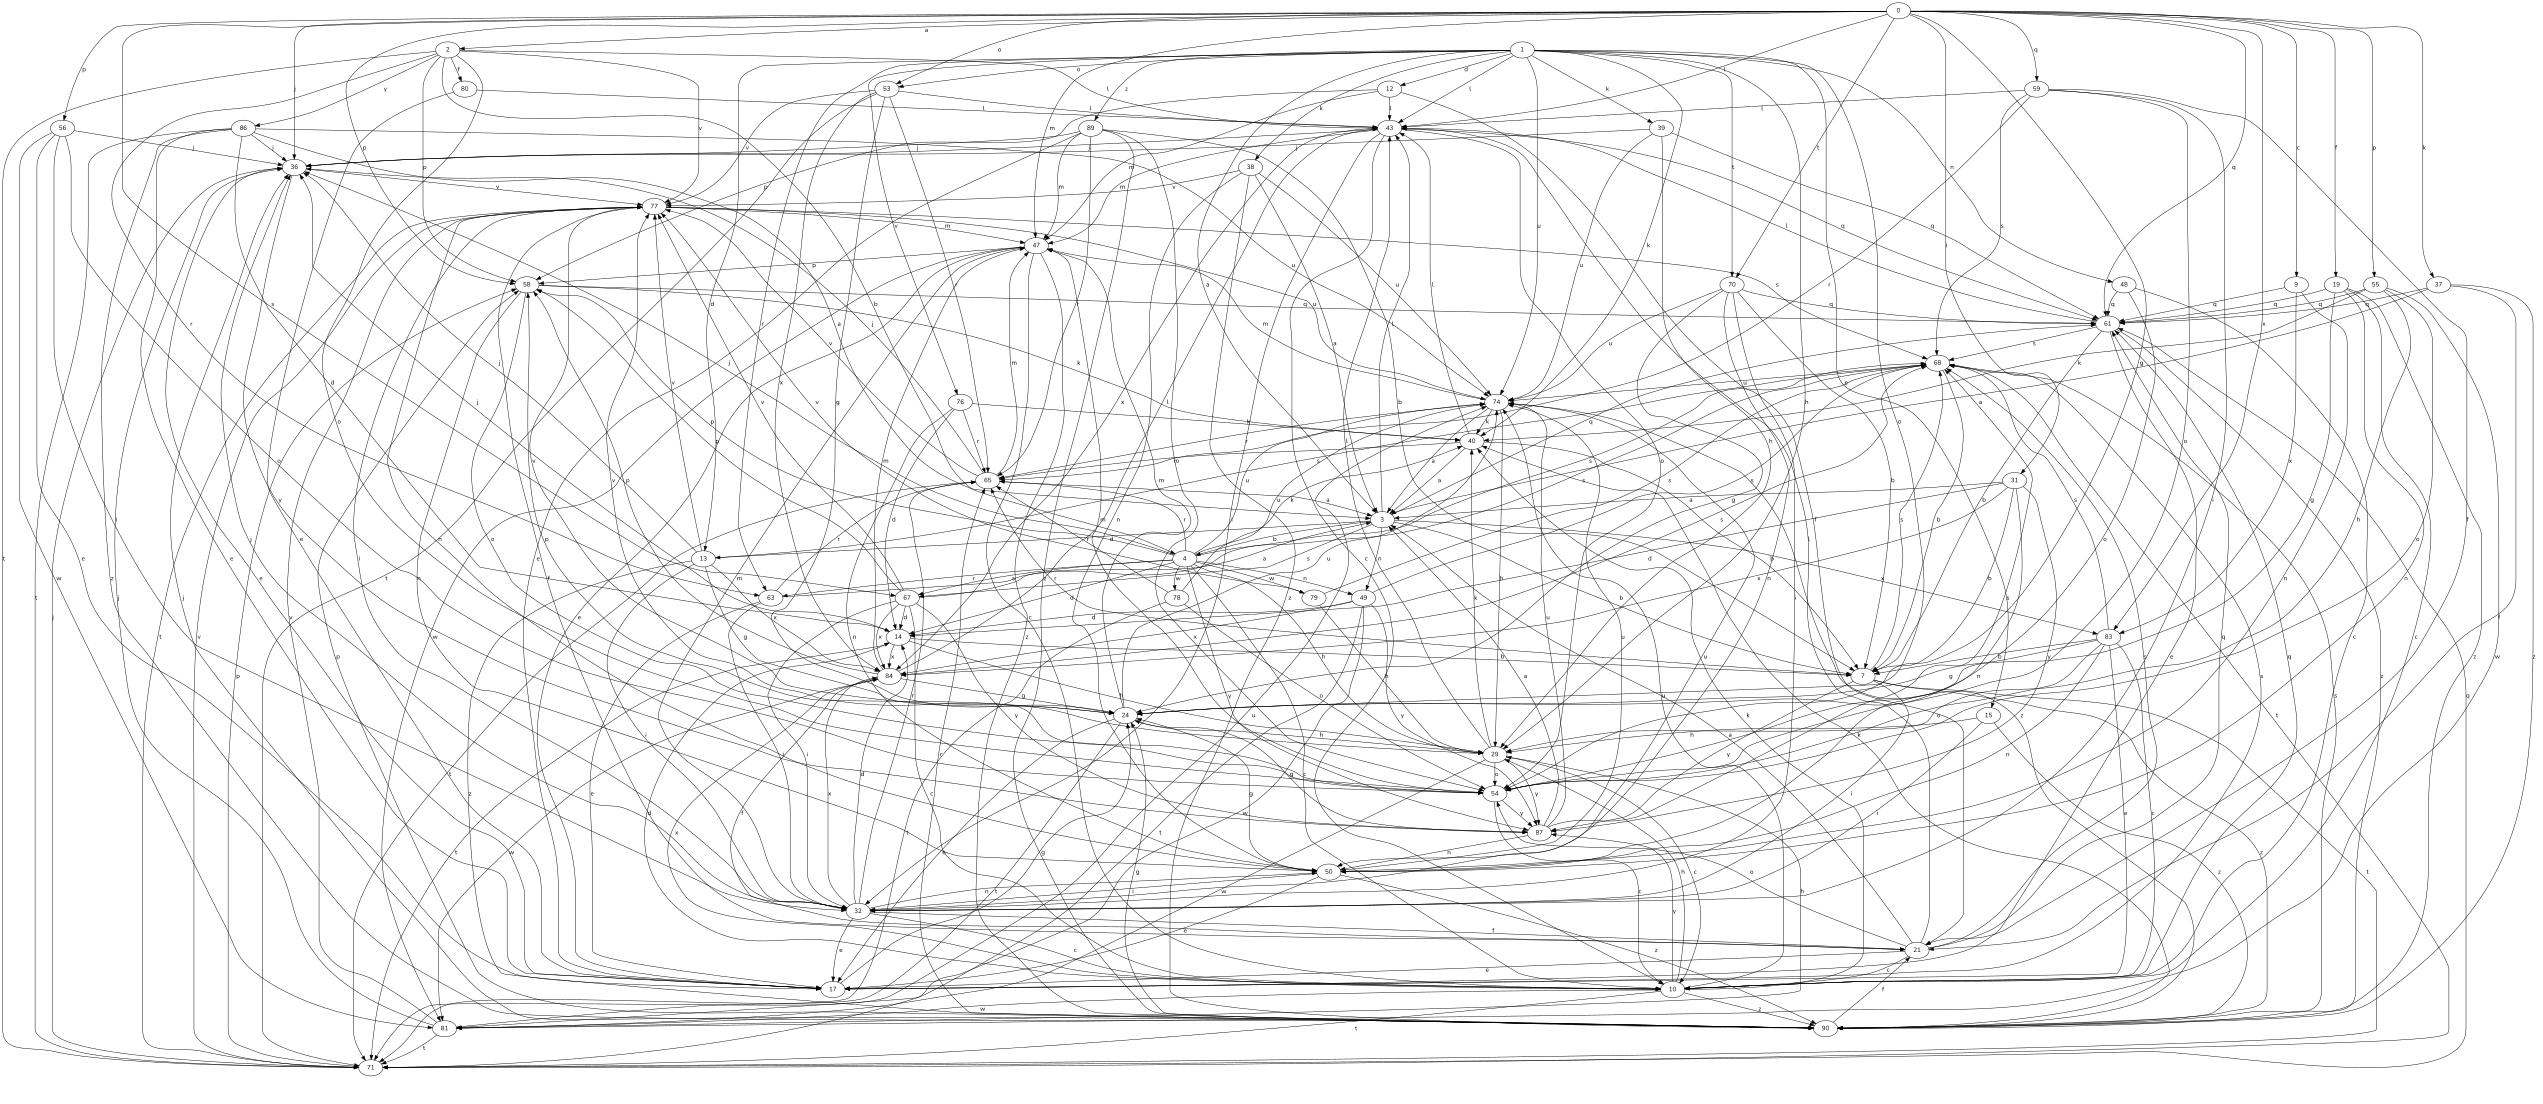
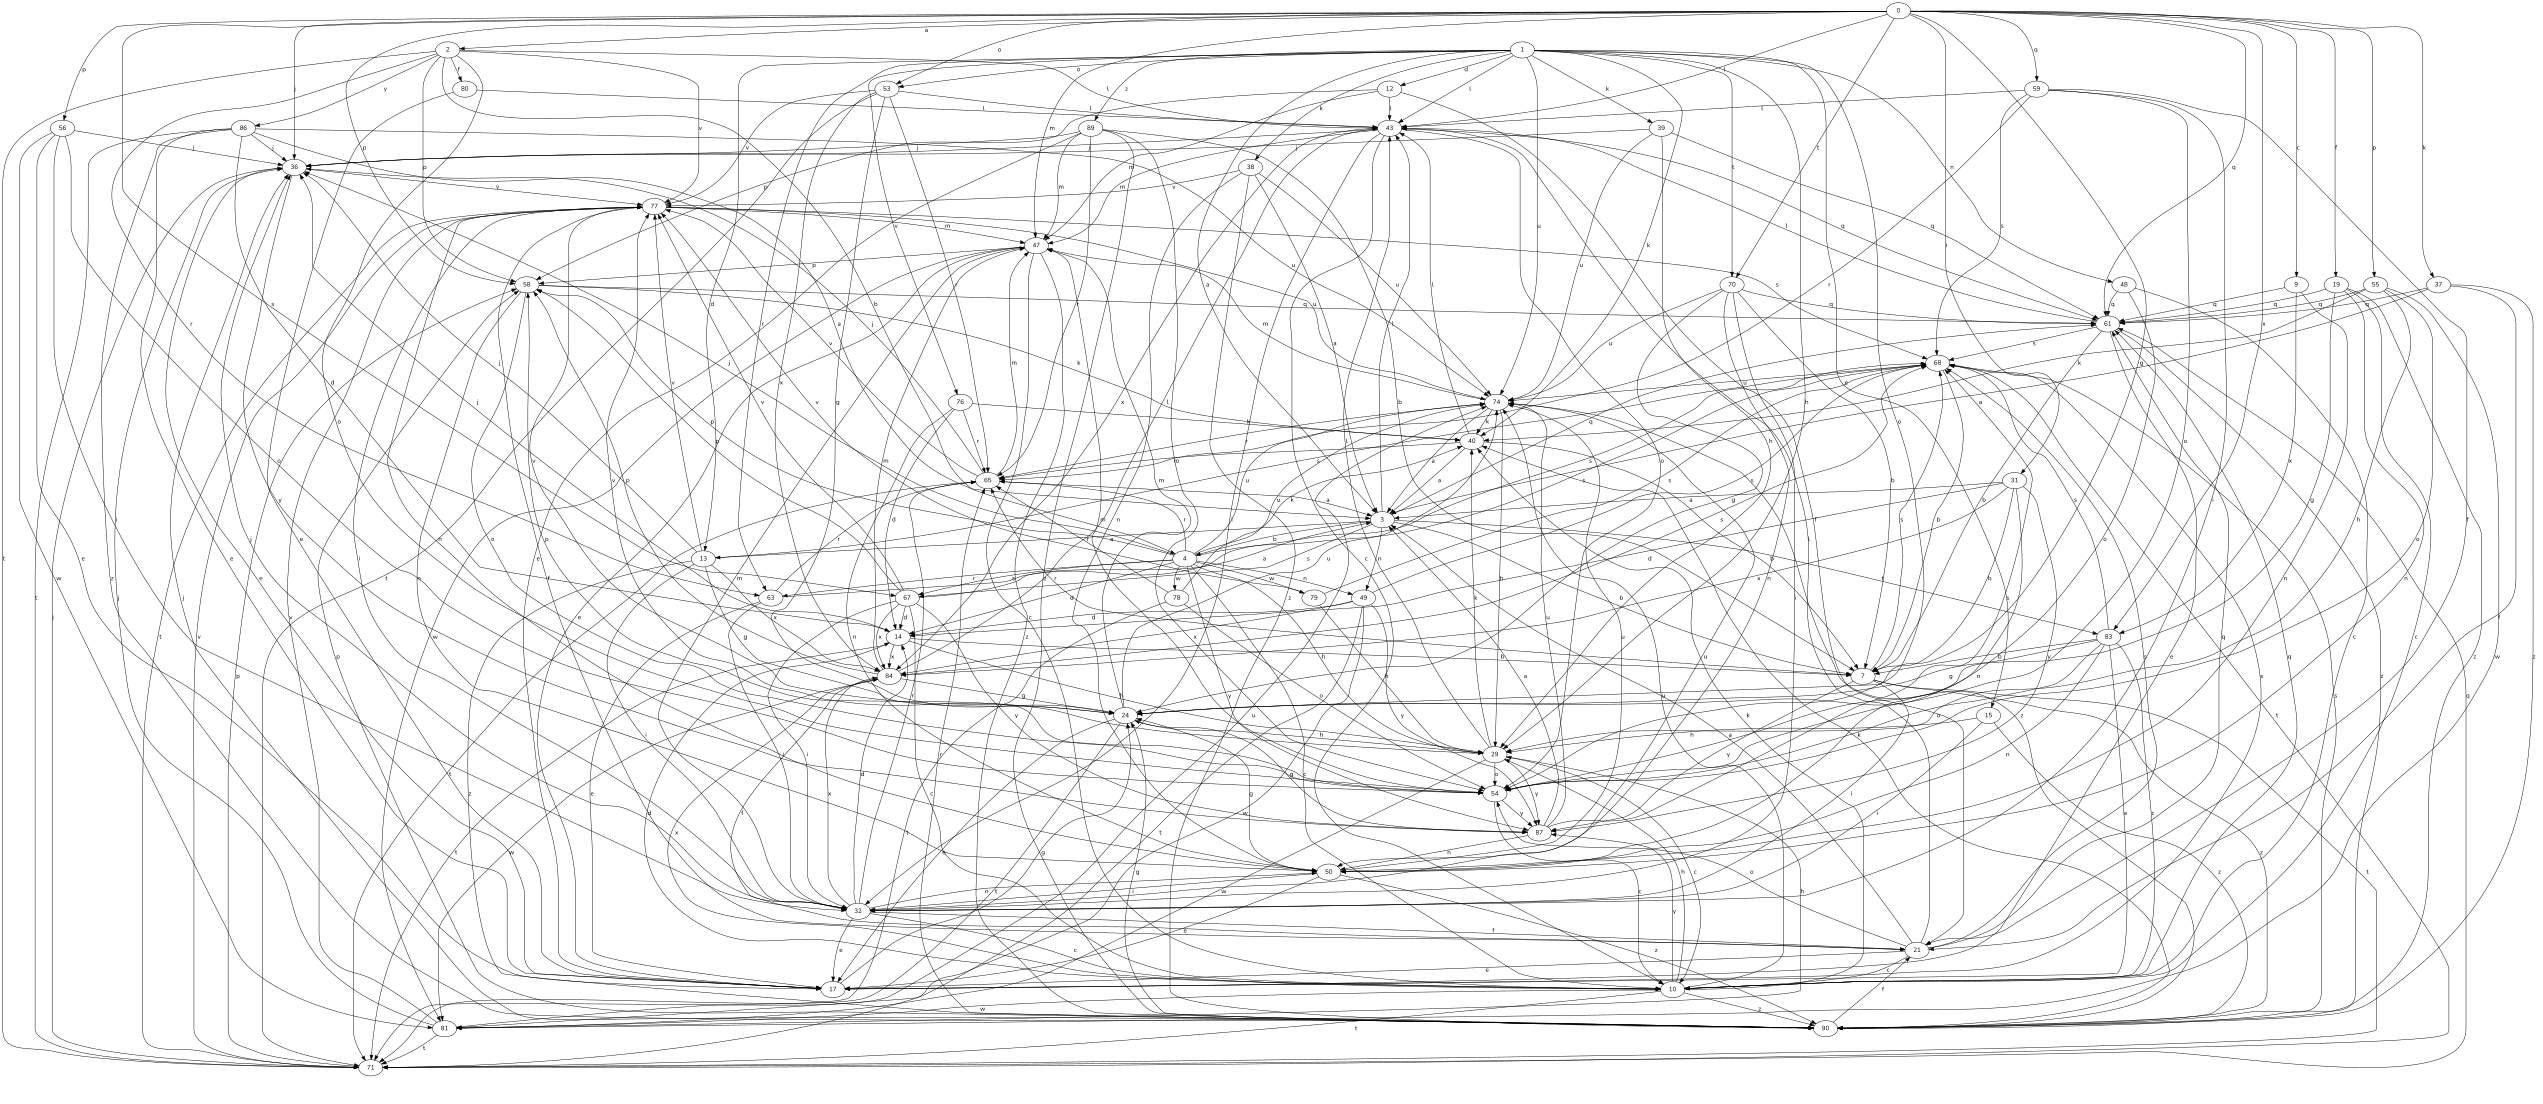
(1112, 539) -> (1112, 539)
(1883, 578) -> (1883, 578)
